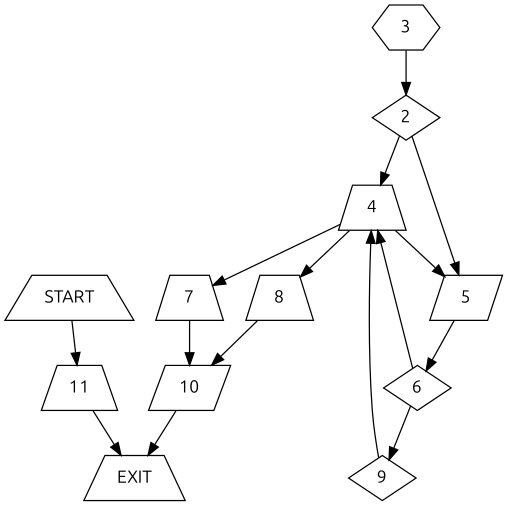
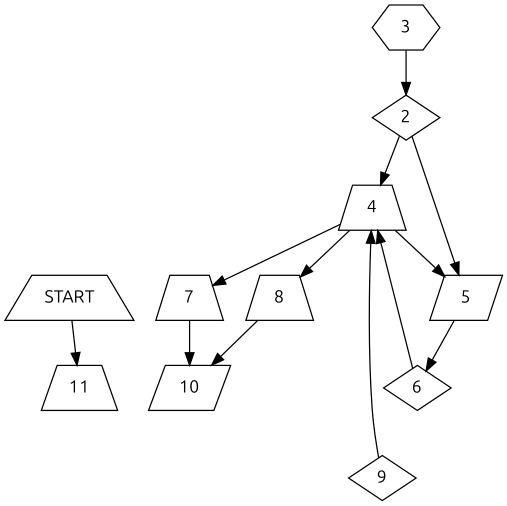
(402, 427) -> none
(135, 478) -> none
